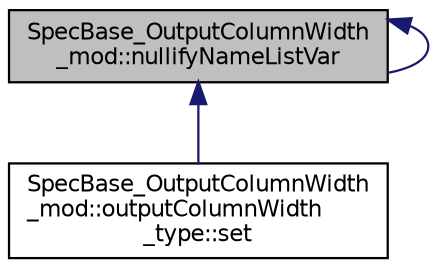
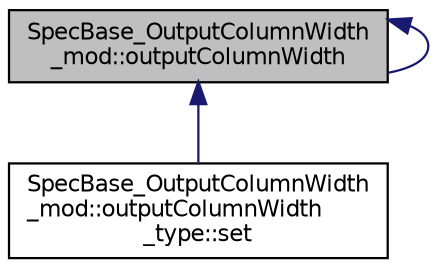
(198, 46) -> (198, 46)
